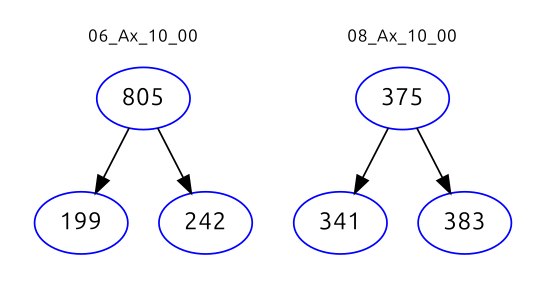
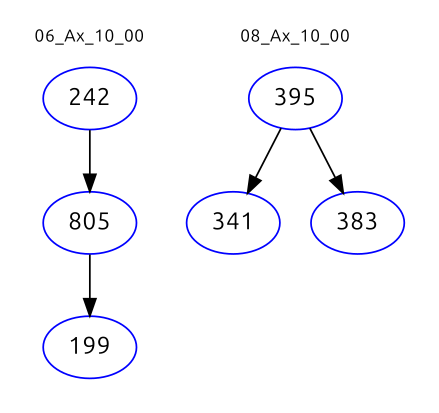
(403, 98) -> (295, 98)
(171, 153) -> (90, 152)
